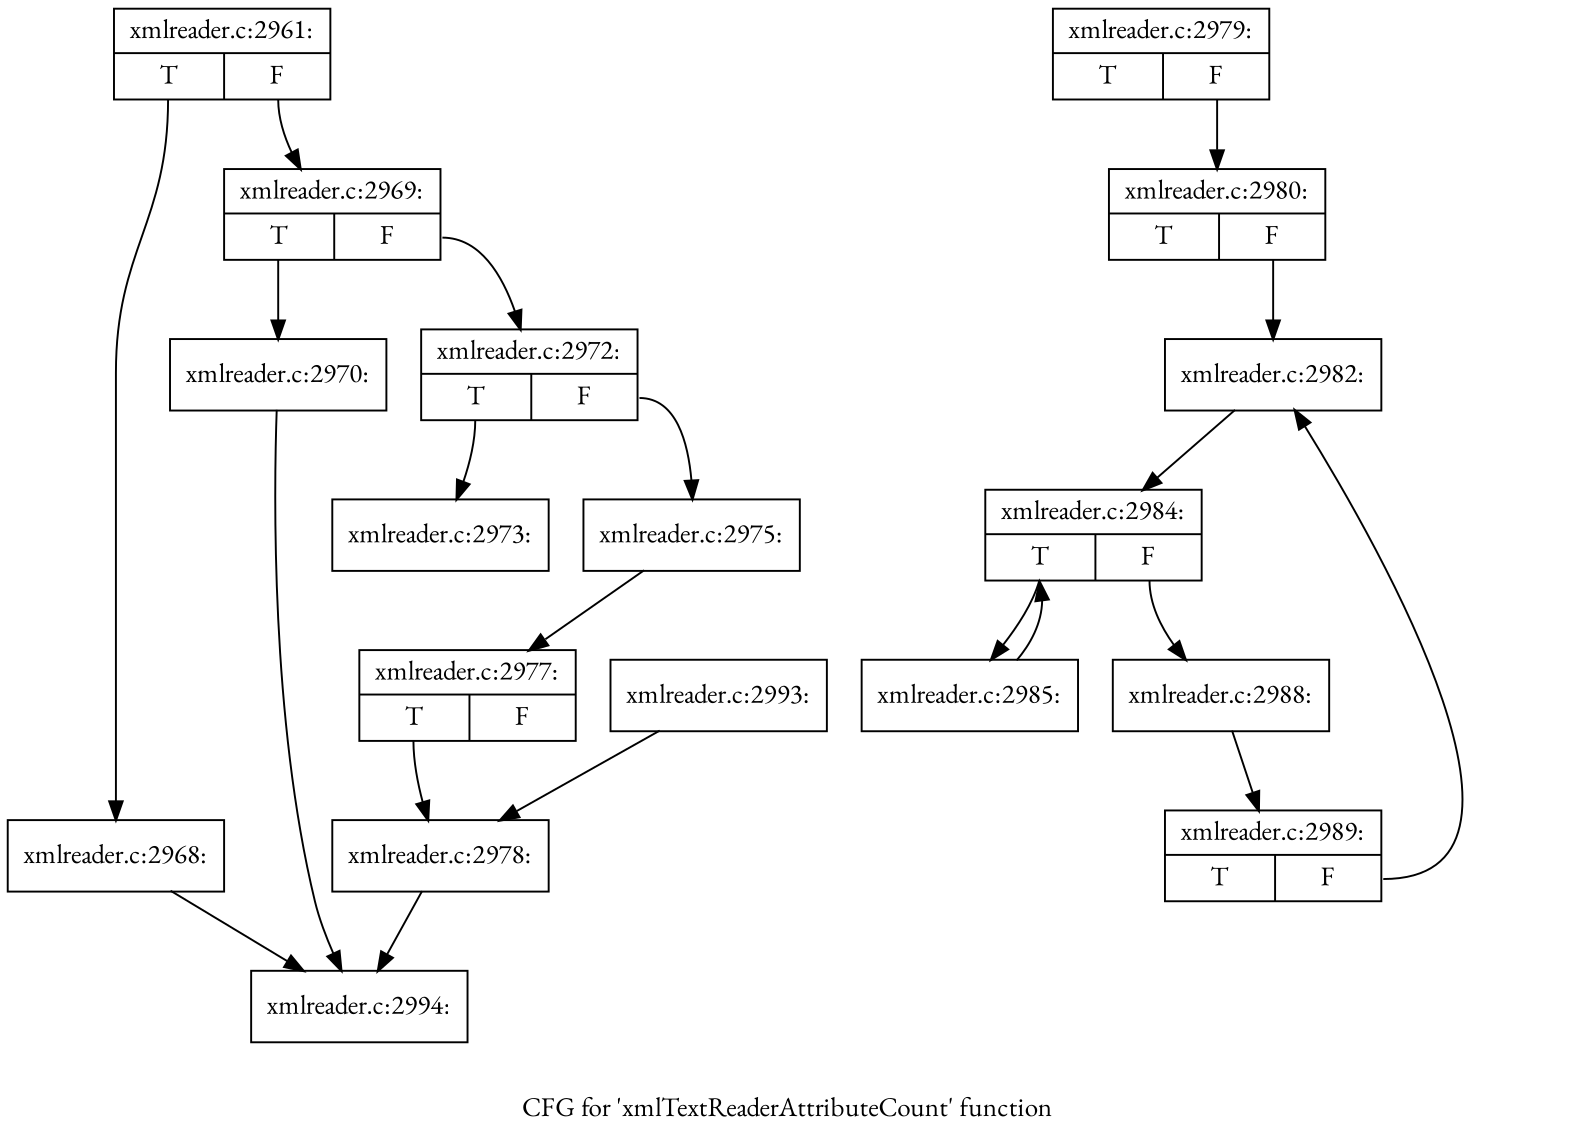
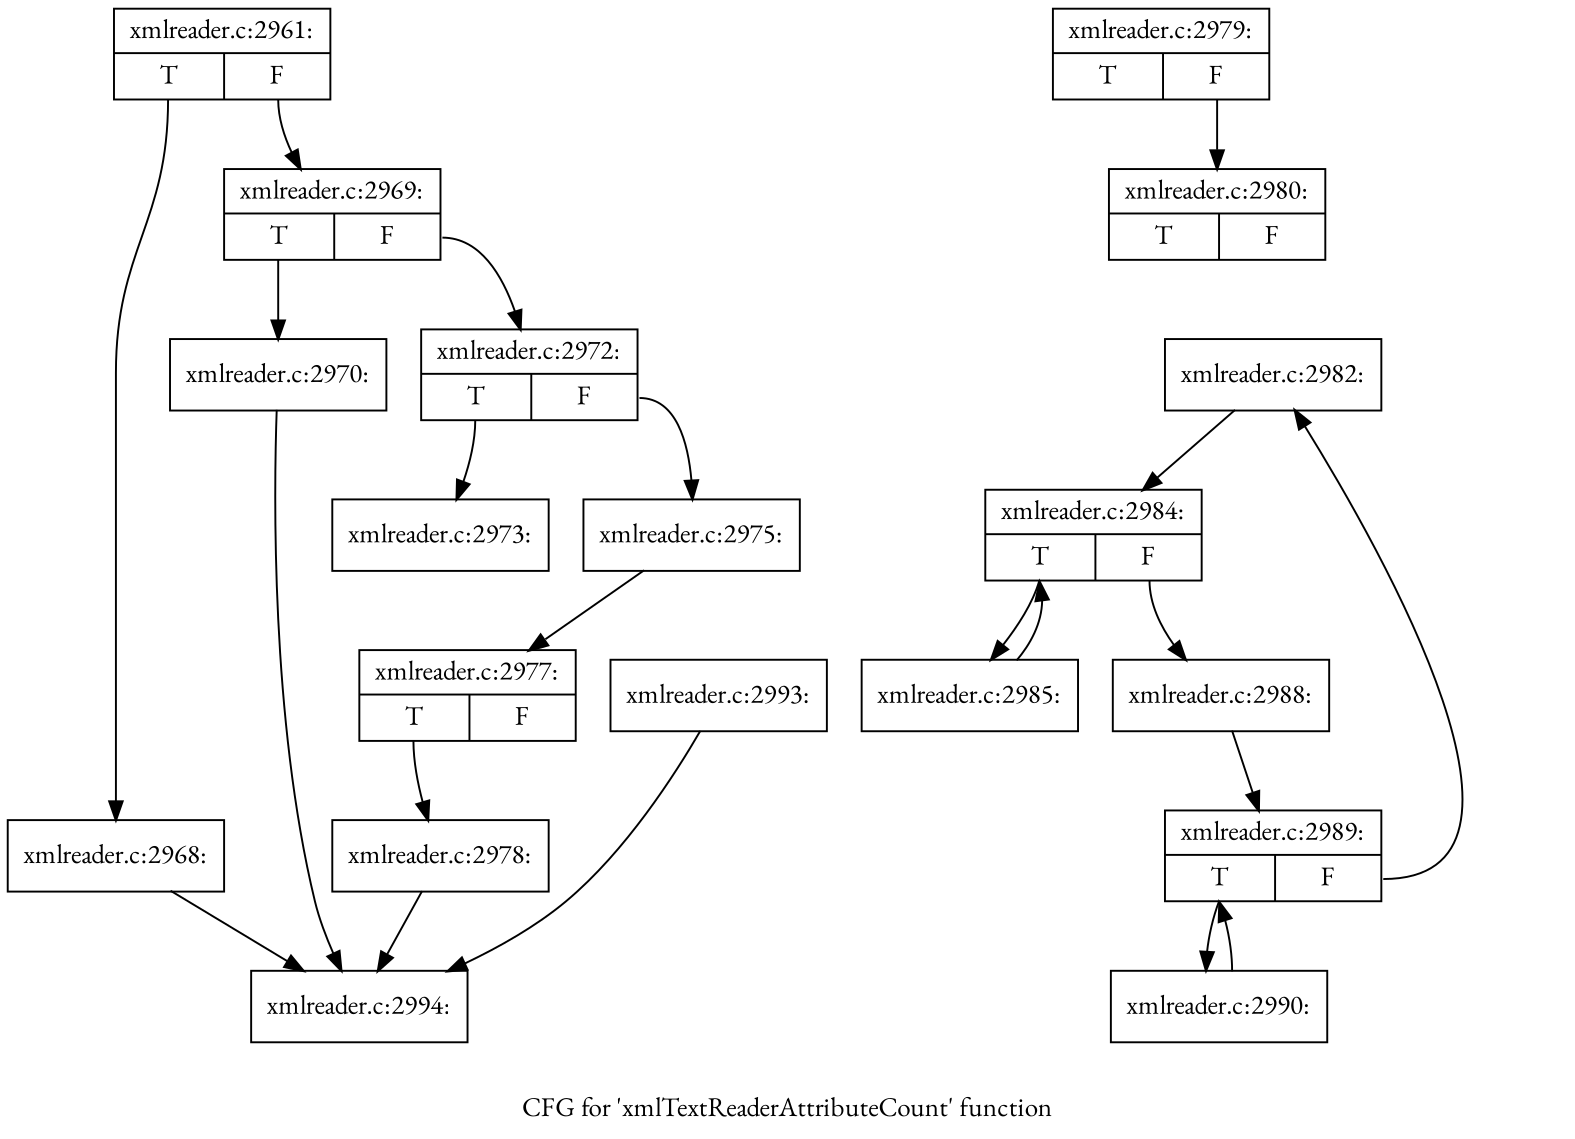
(1273, 290) -> none
(588, 771) -> (602, 867)
none -> (1219, 1007)
